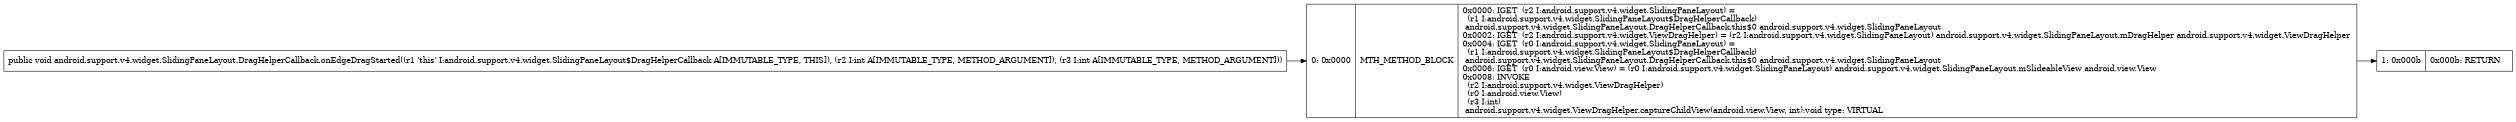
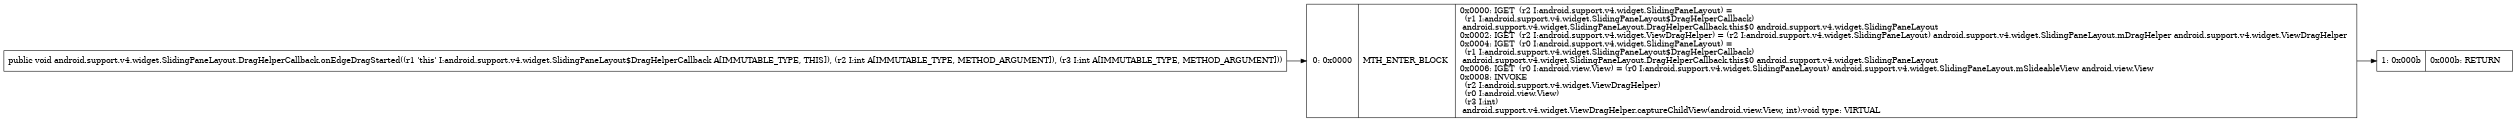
(1407, 61) -> (1405, 61)
